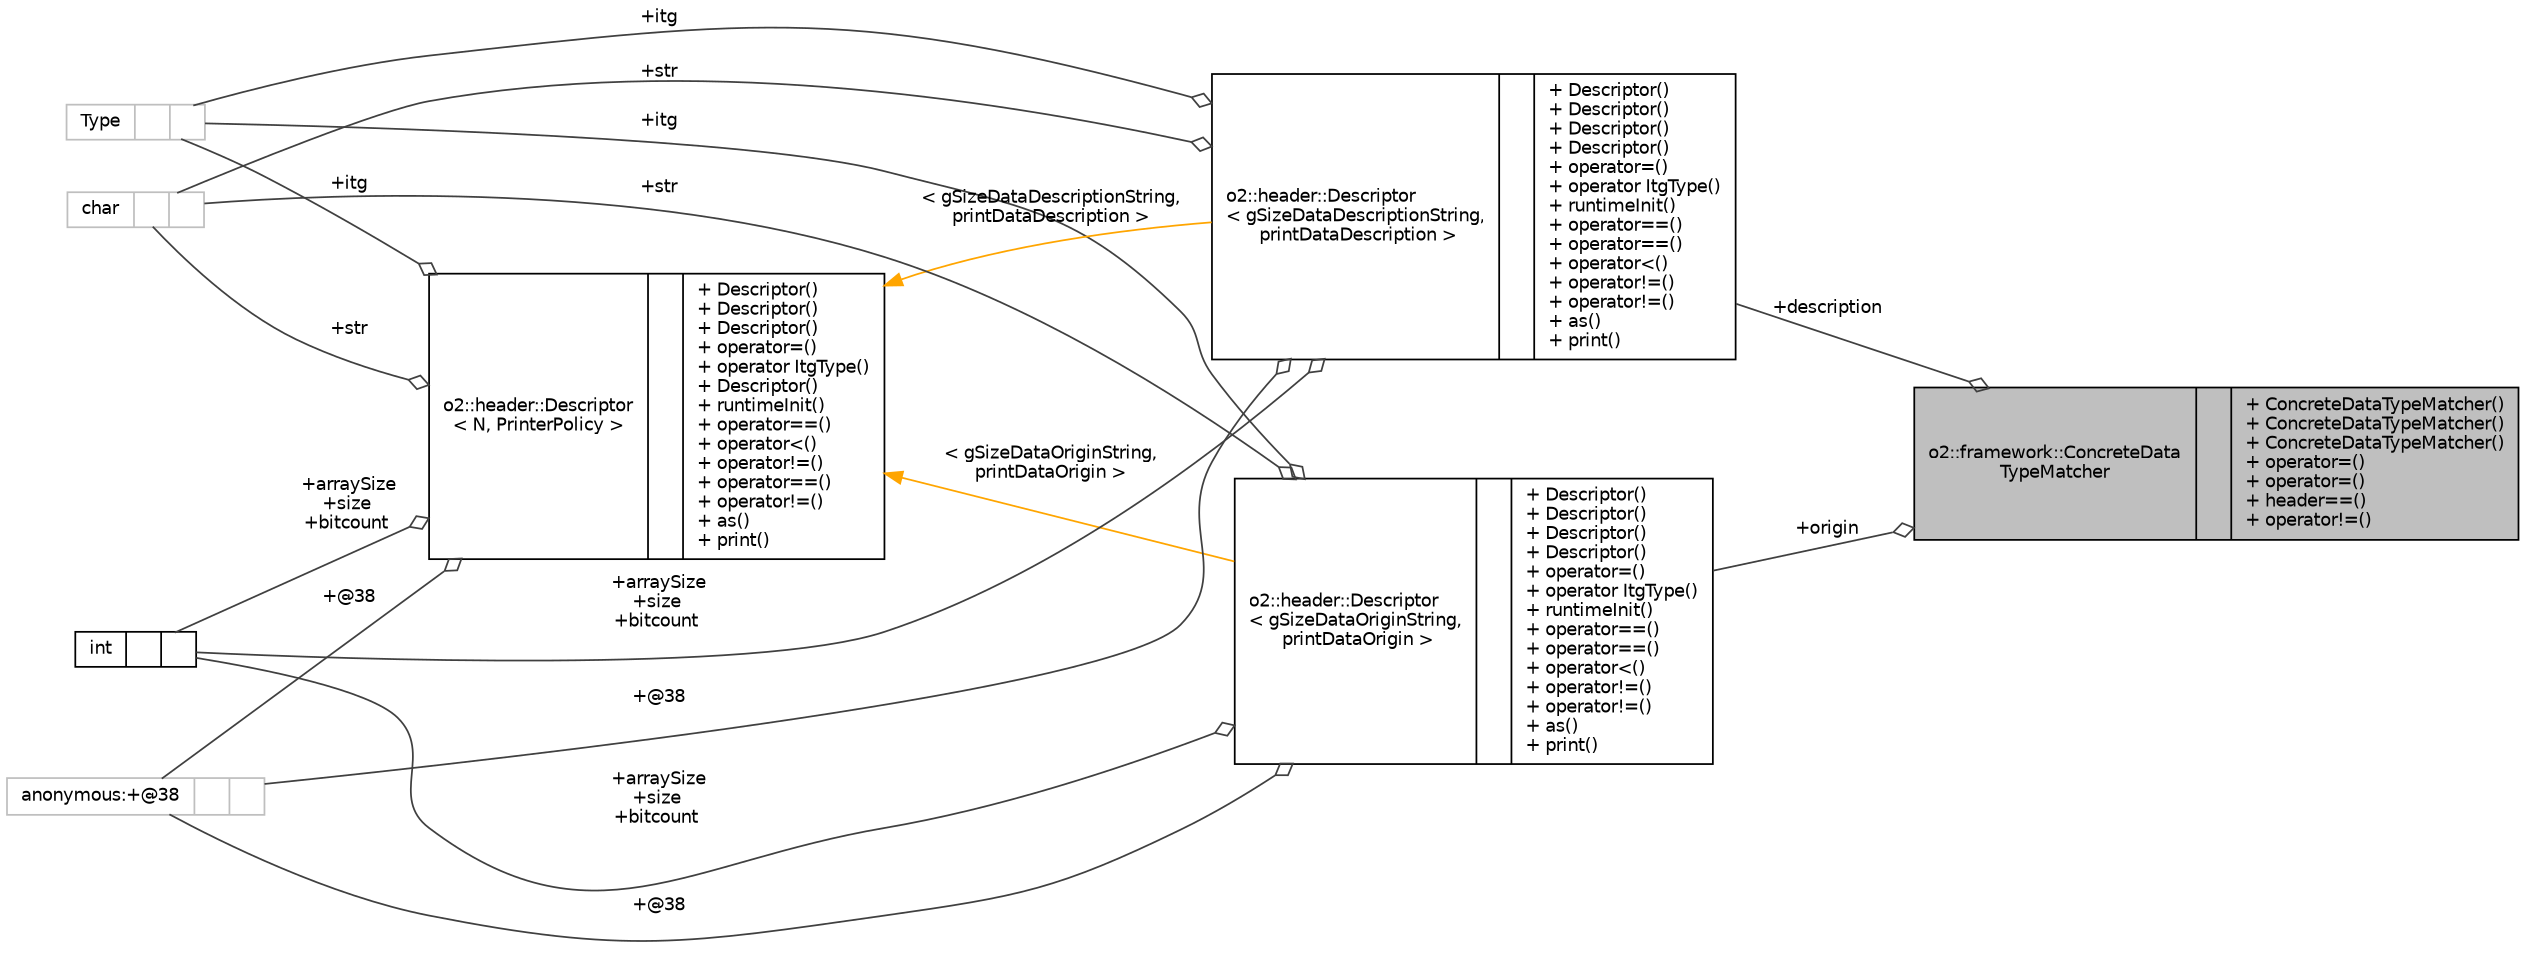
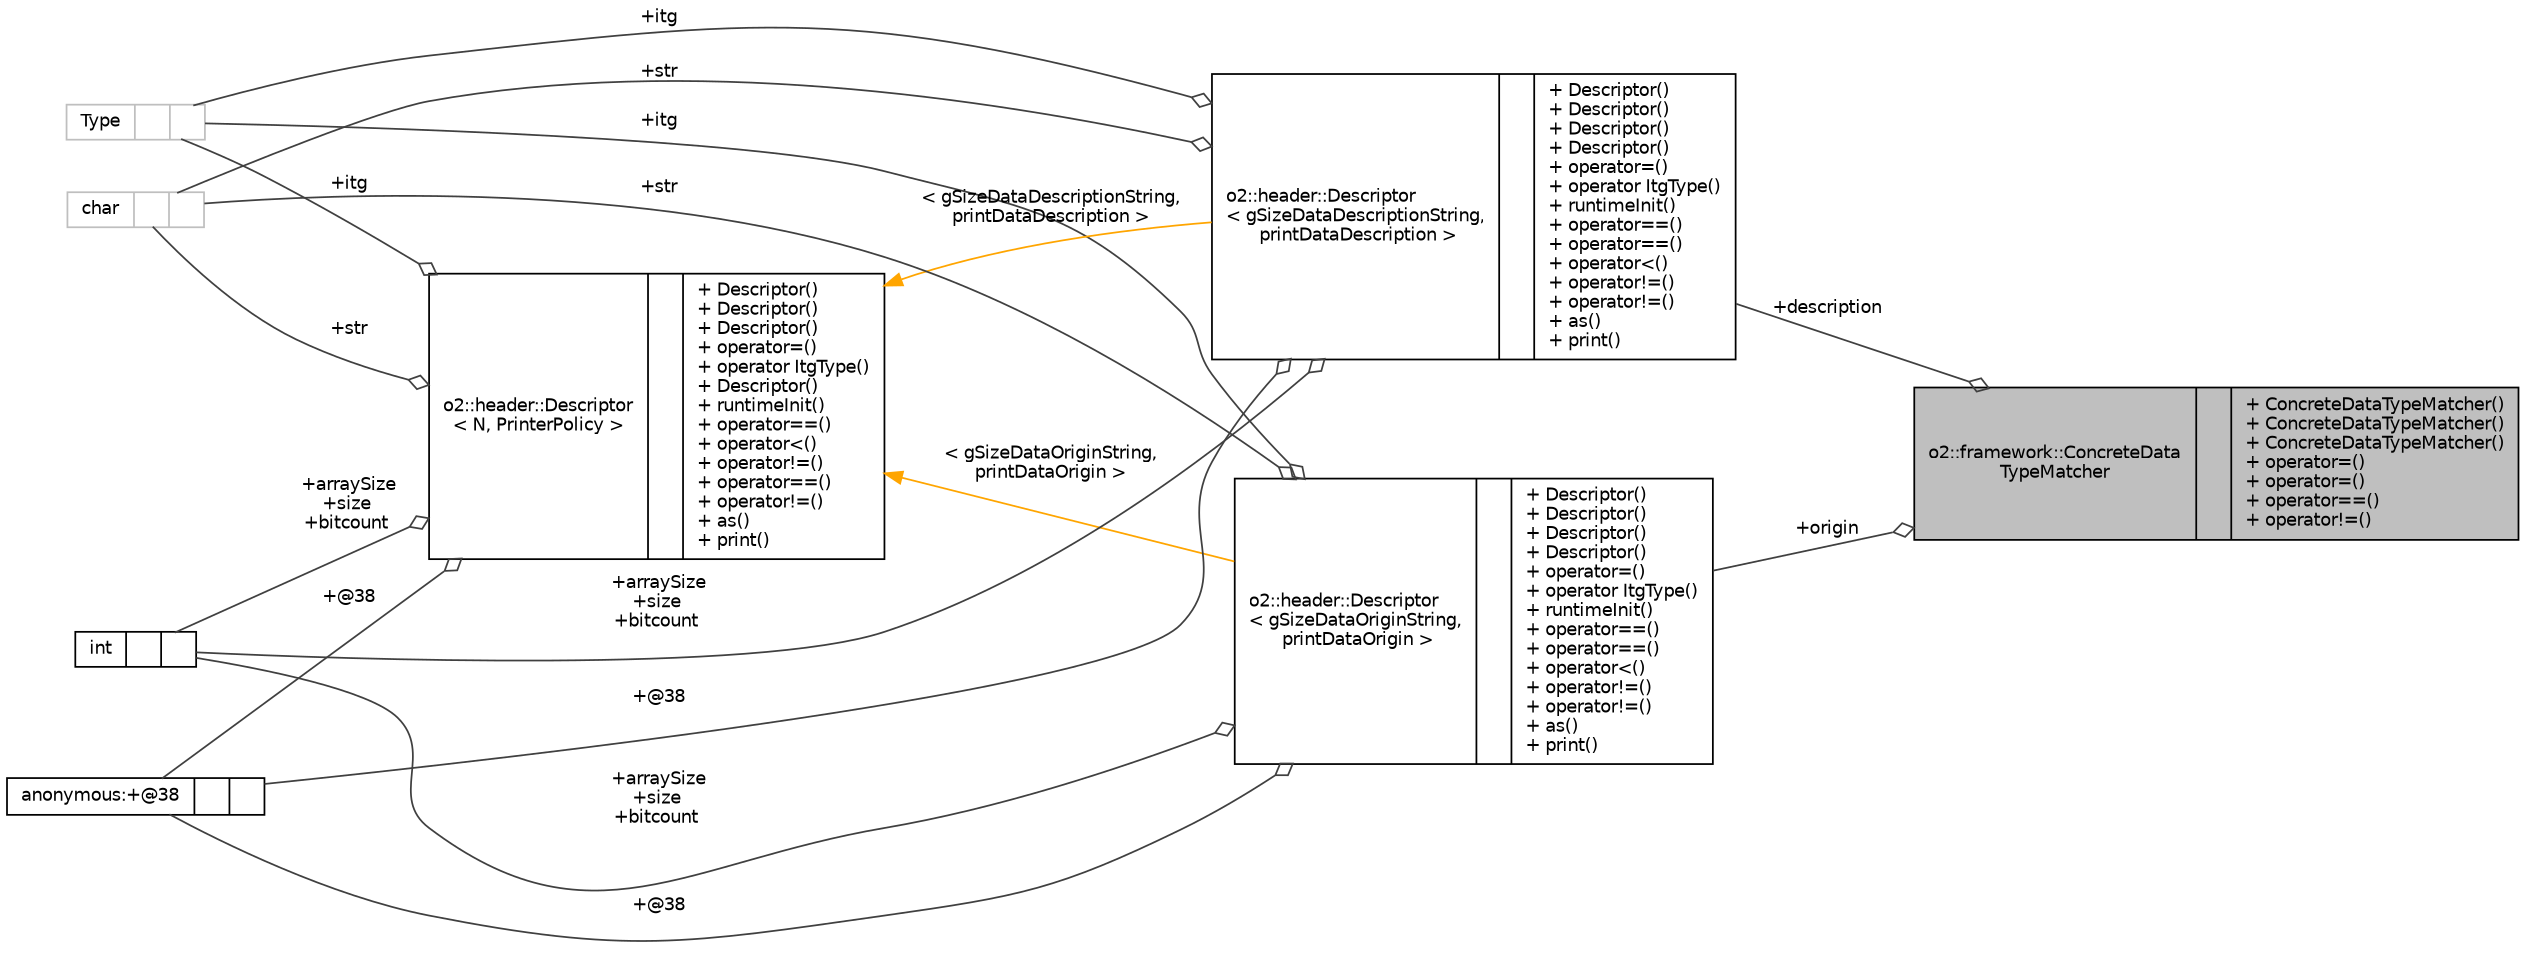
(2307, 501) -> (2313, 501)
(136, 796) -> (136, 796)
